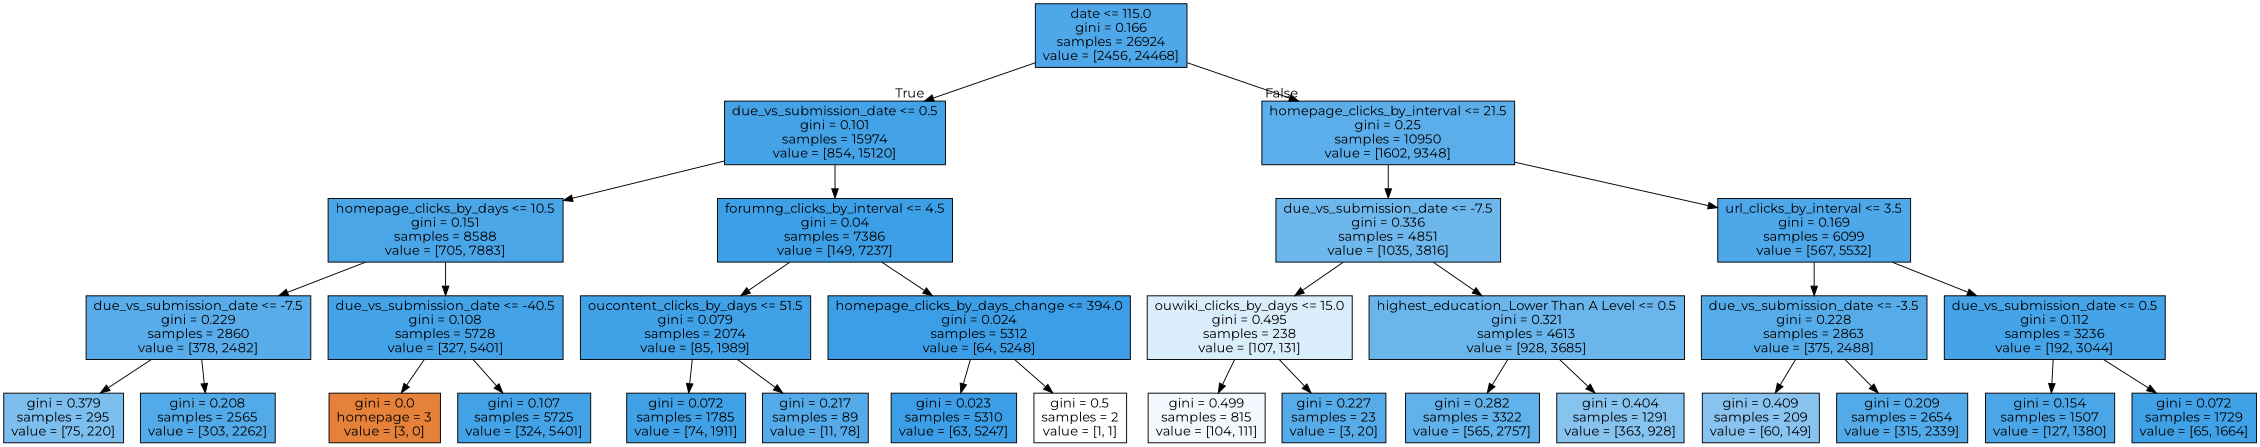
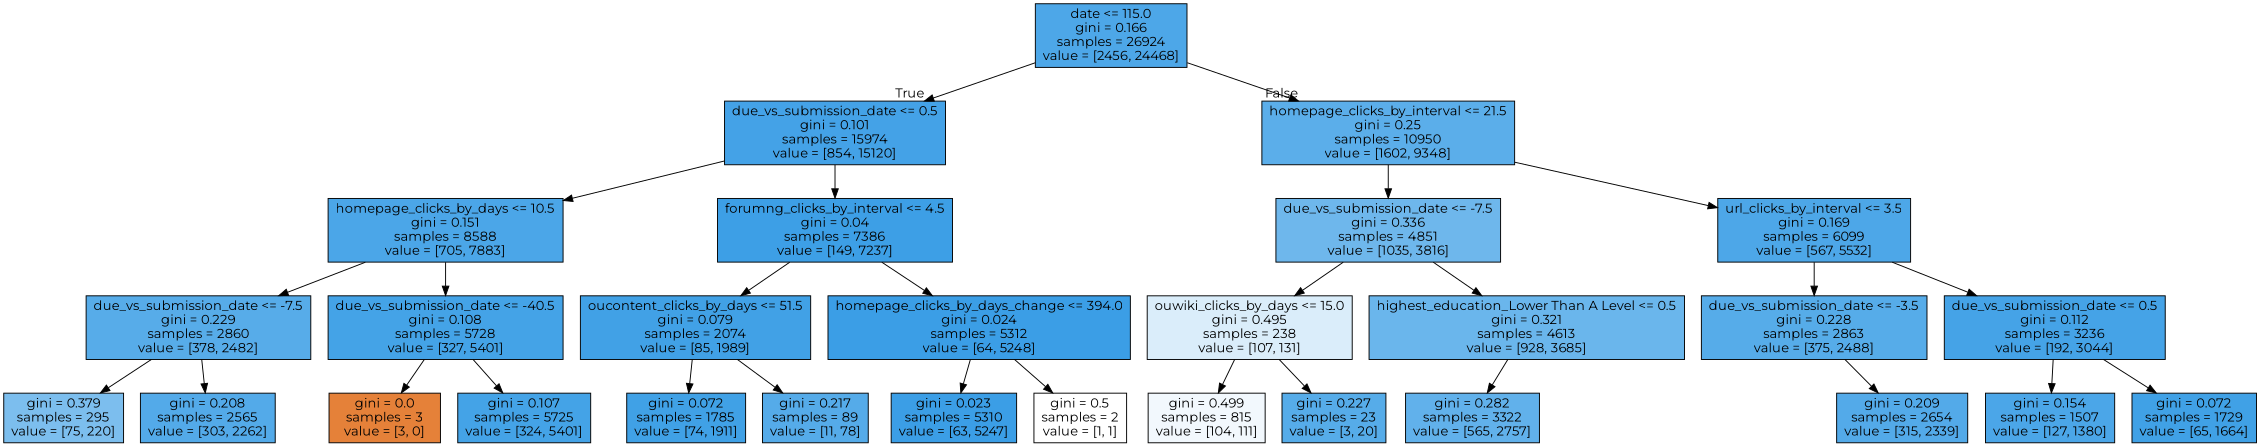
(385, 418) -> (385, 418)
(1620, 418) -> none
(1761, 418) -> none
